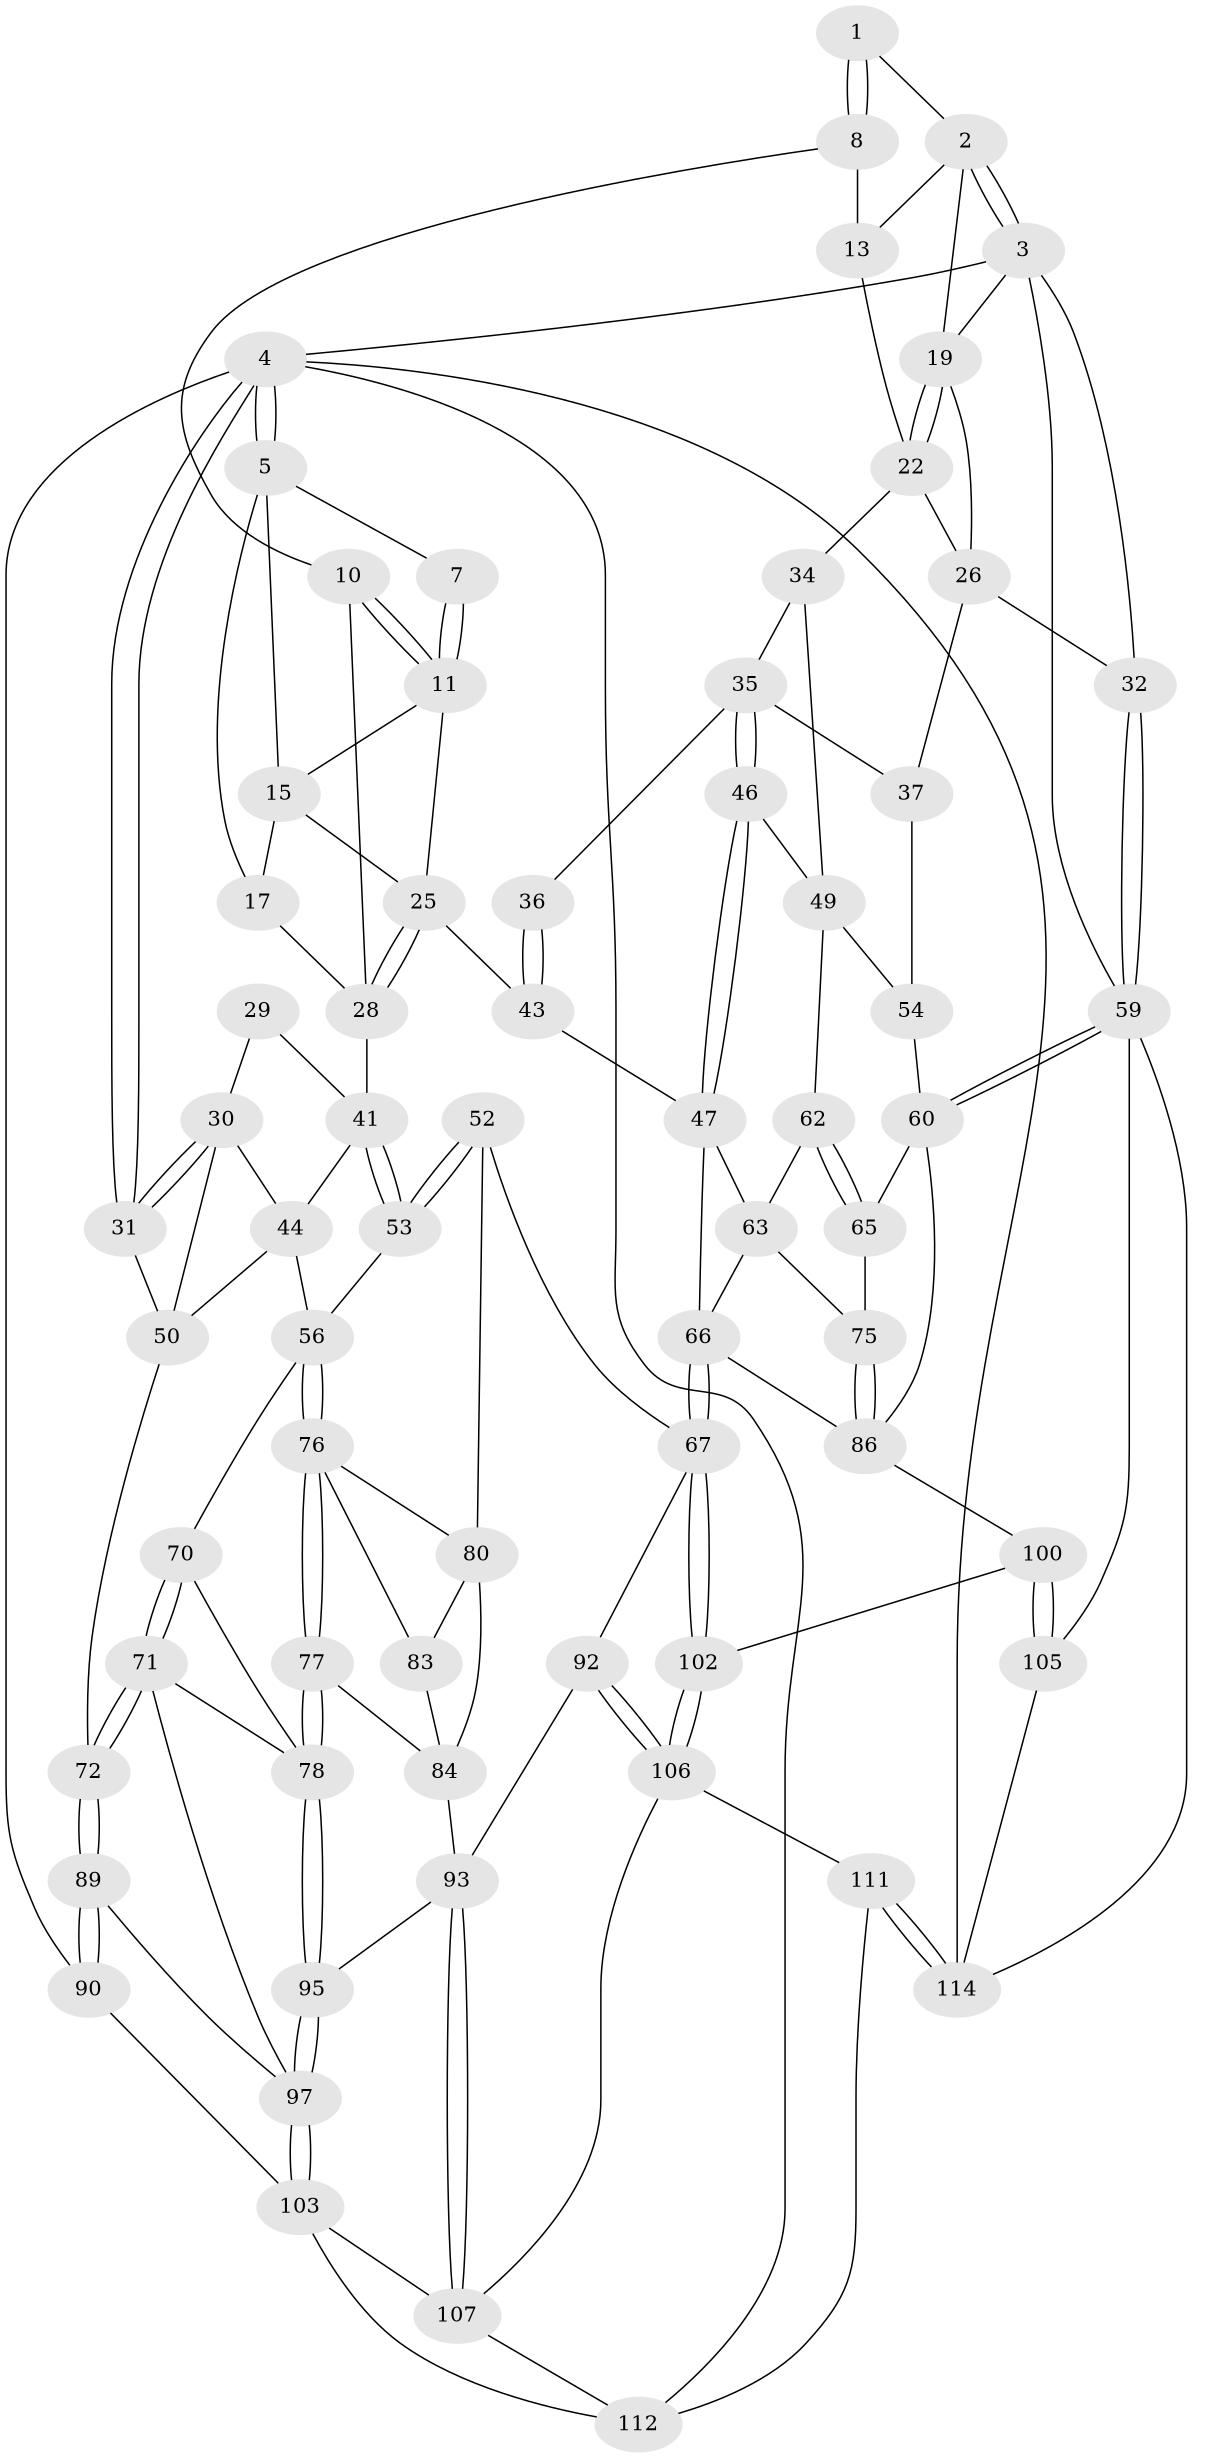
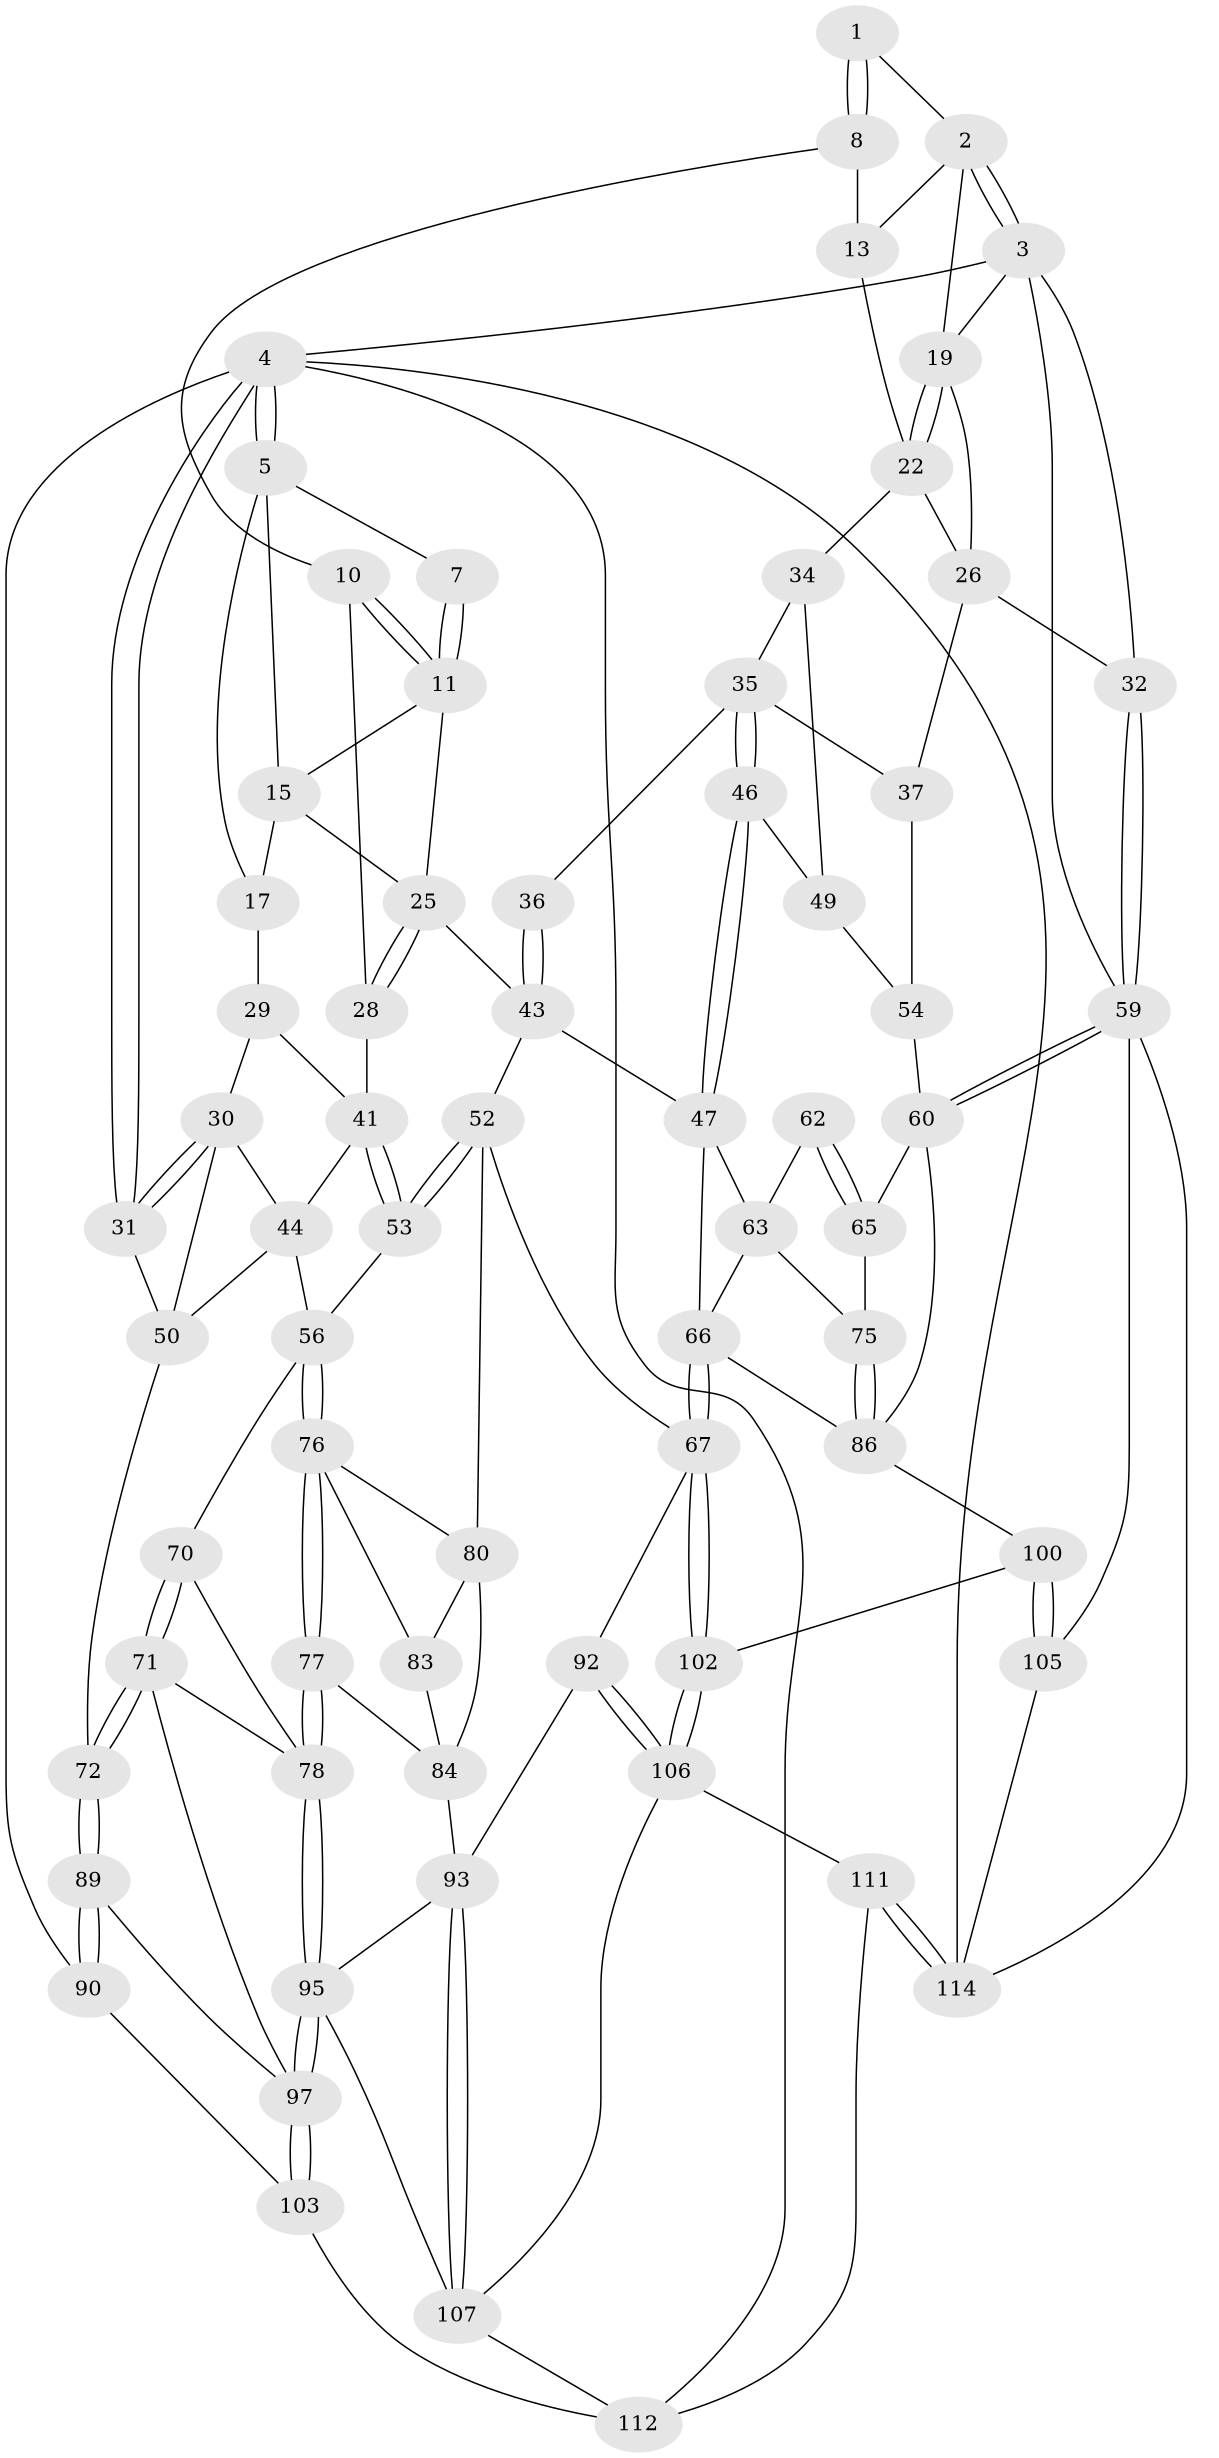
(312, 957) -> (258, 957)
(819, 1011) -> none
none -> (508, 1066)
(379, 2262) -> (389, 2151)
